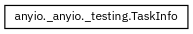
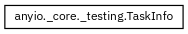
(96, 17) -> (94, 17)
